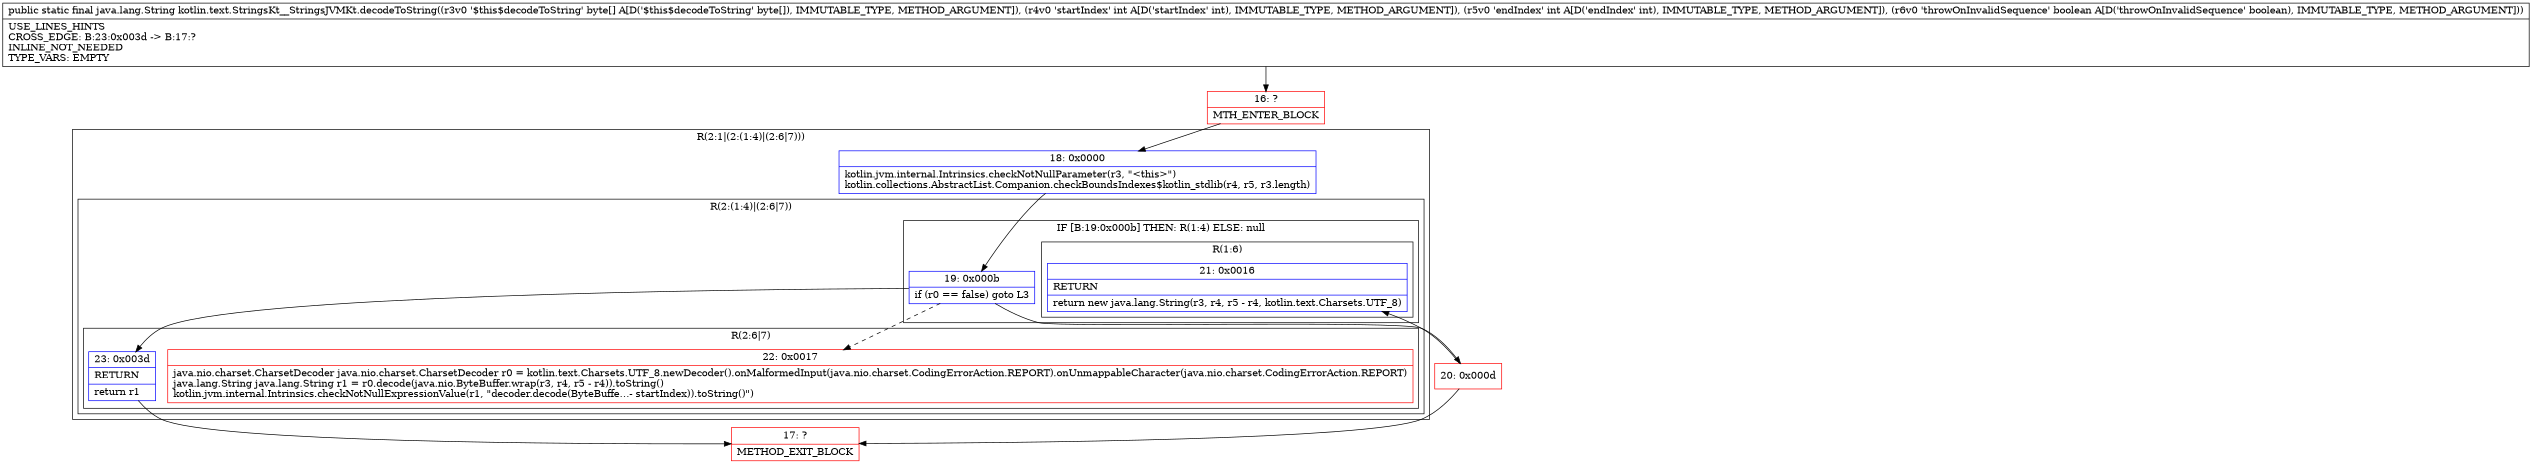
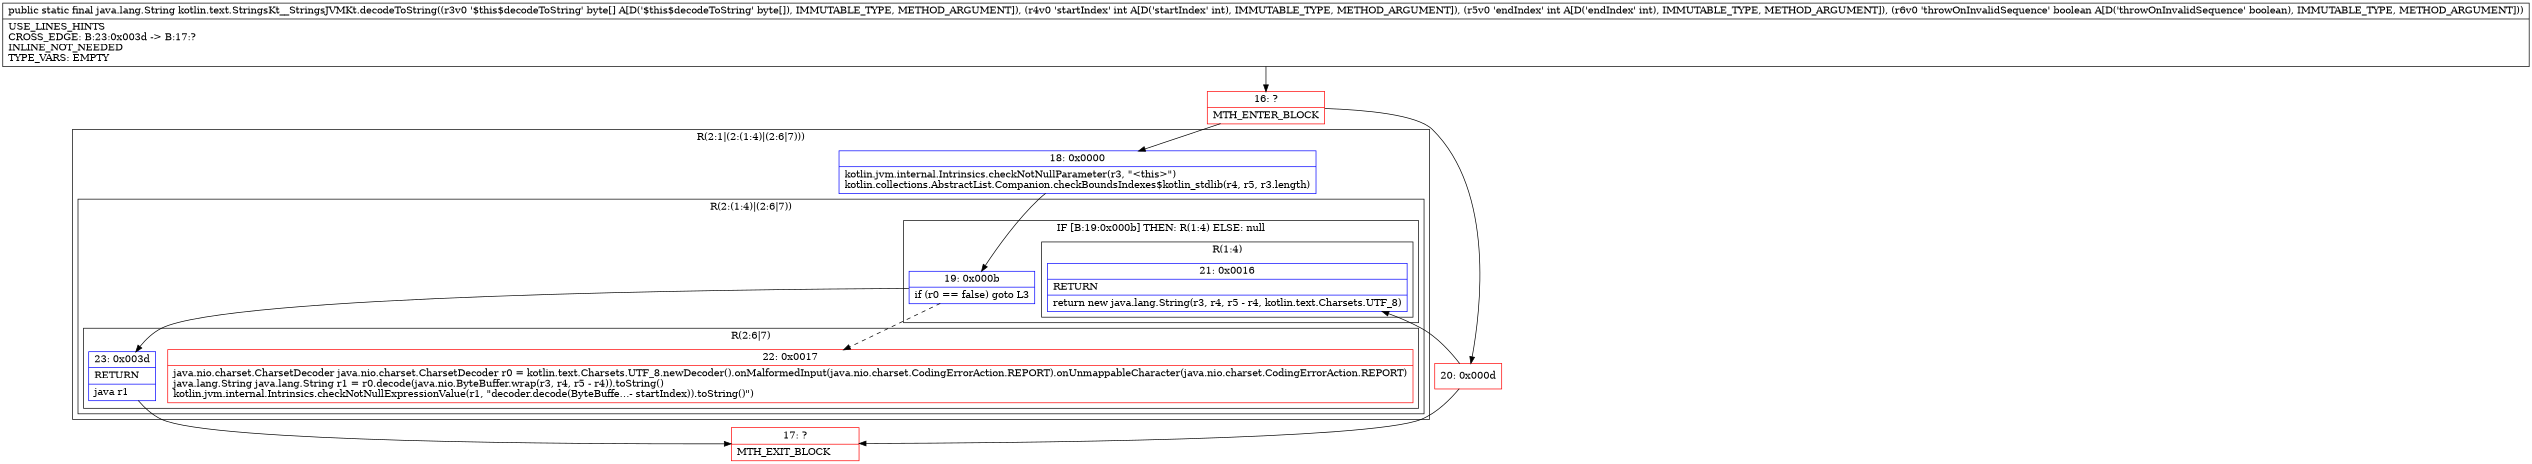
(1227, 250) -> (1227, 250)
(1229, 324) -> (1466, 184)
(117, 392) -> (111, 392)
(795, 452) -> (784, 452)
